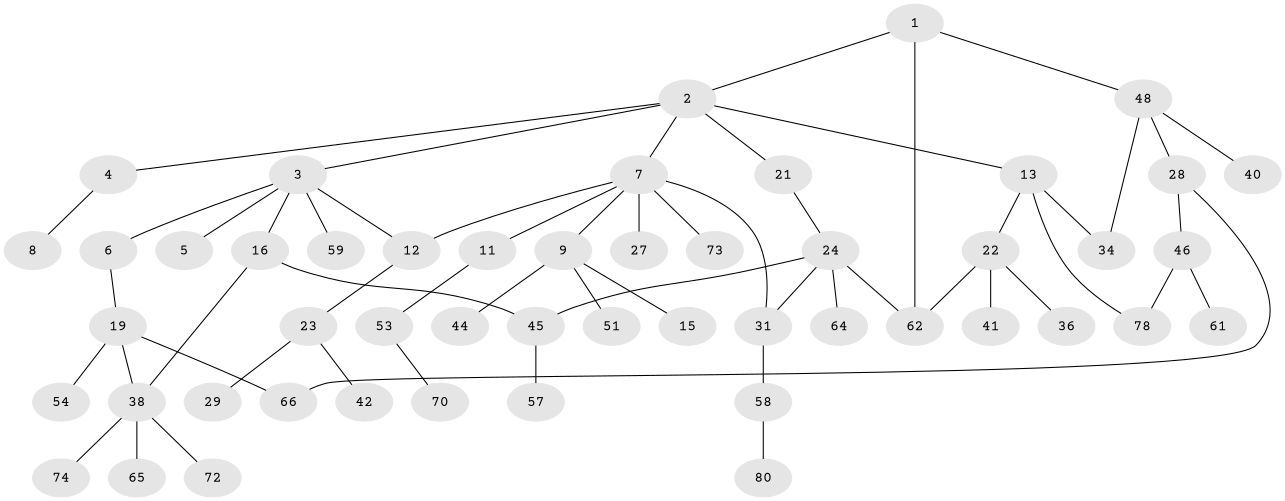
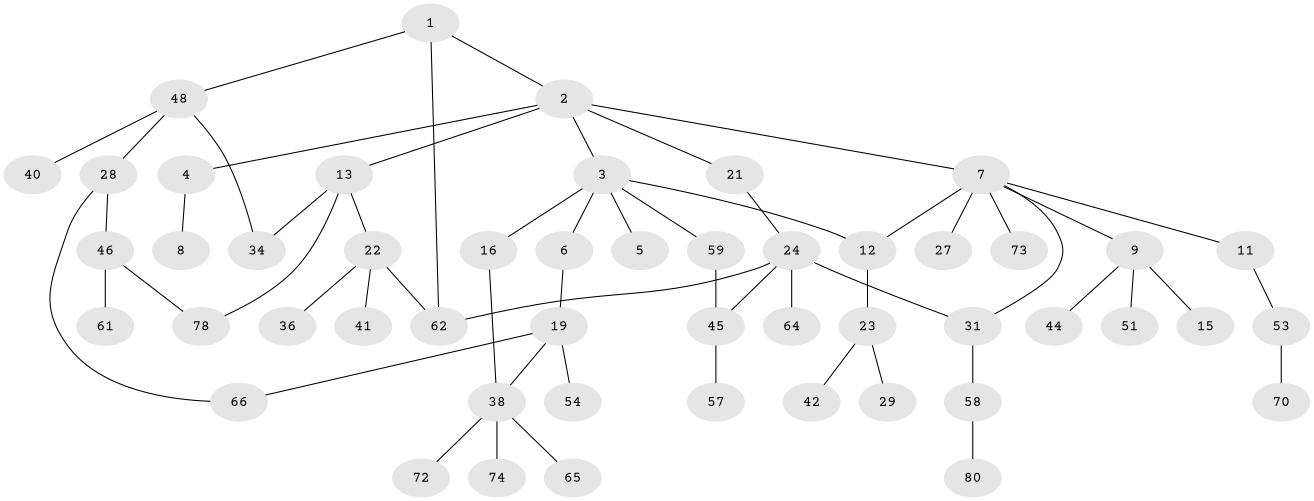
(398, 288) -> (716, 289)
